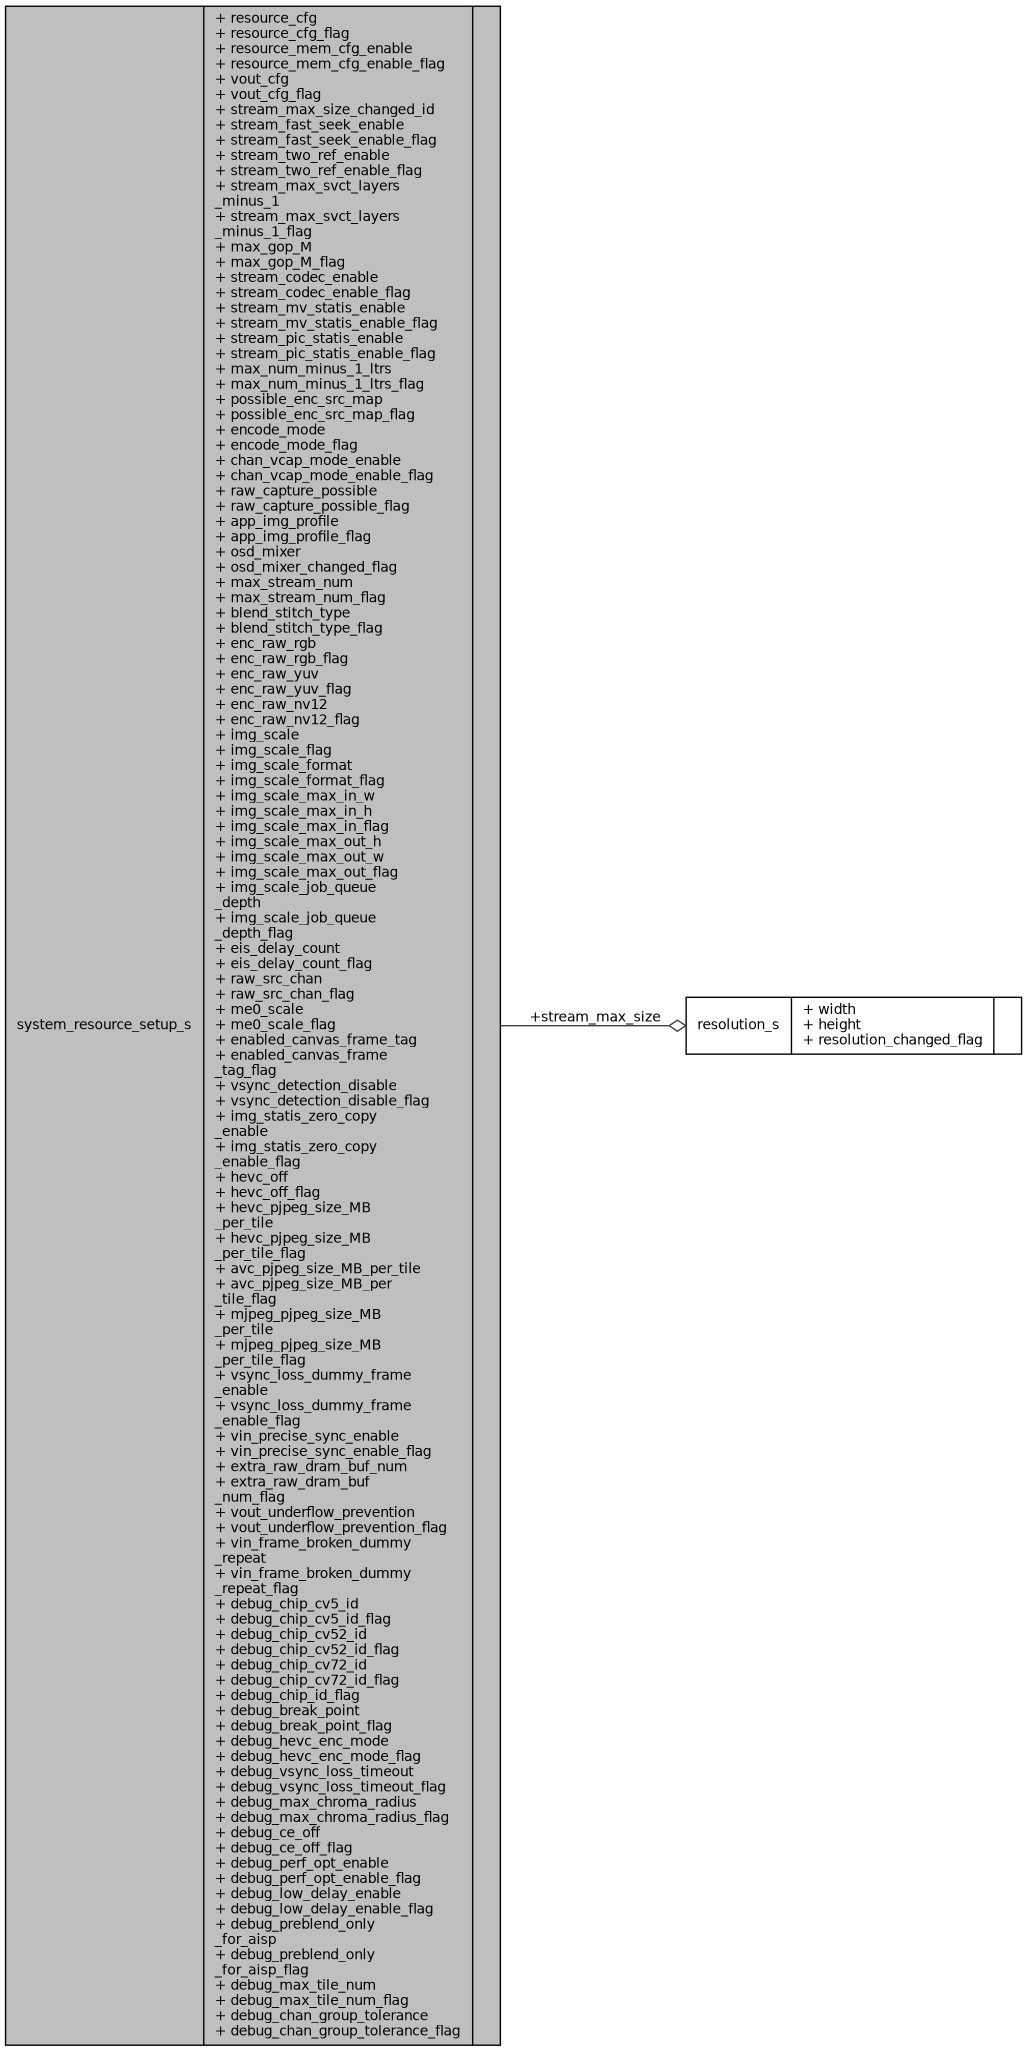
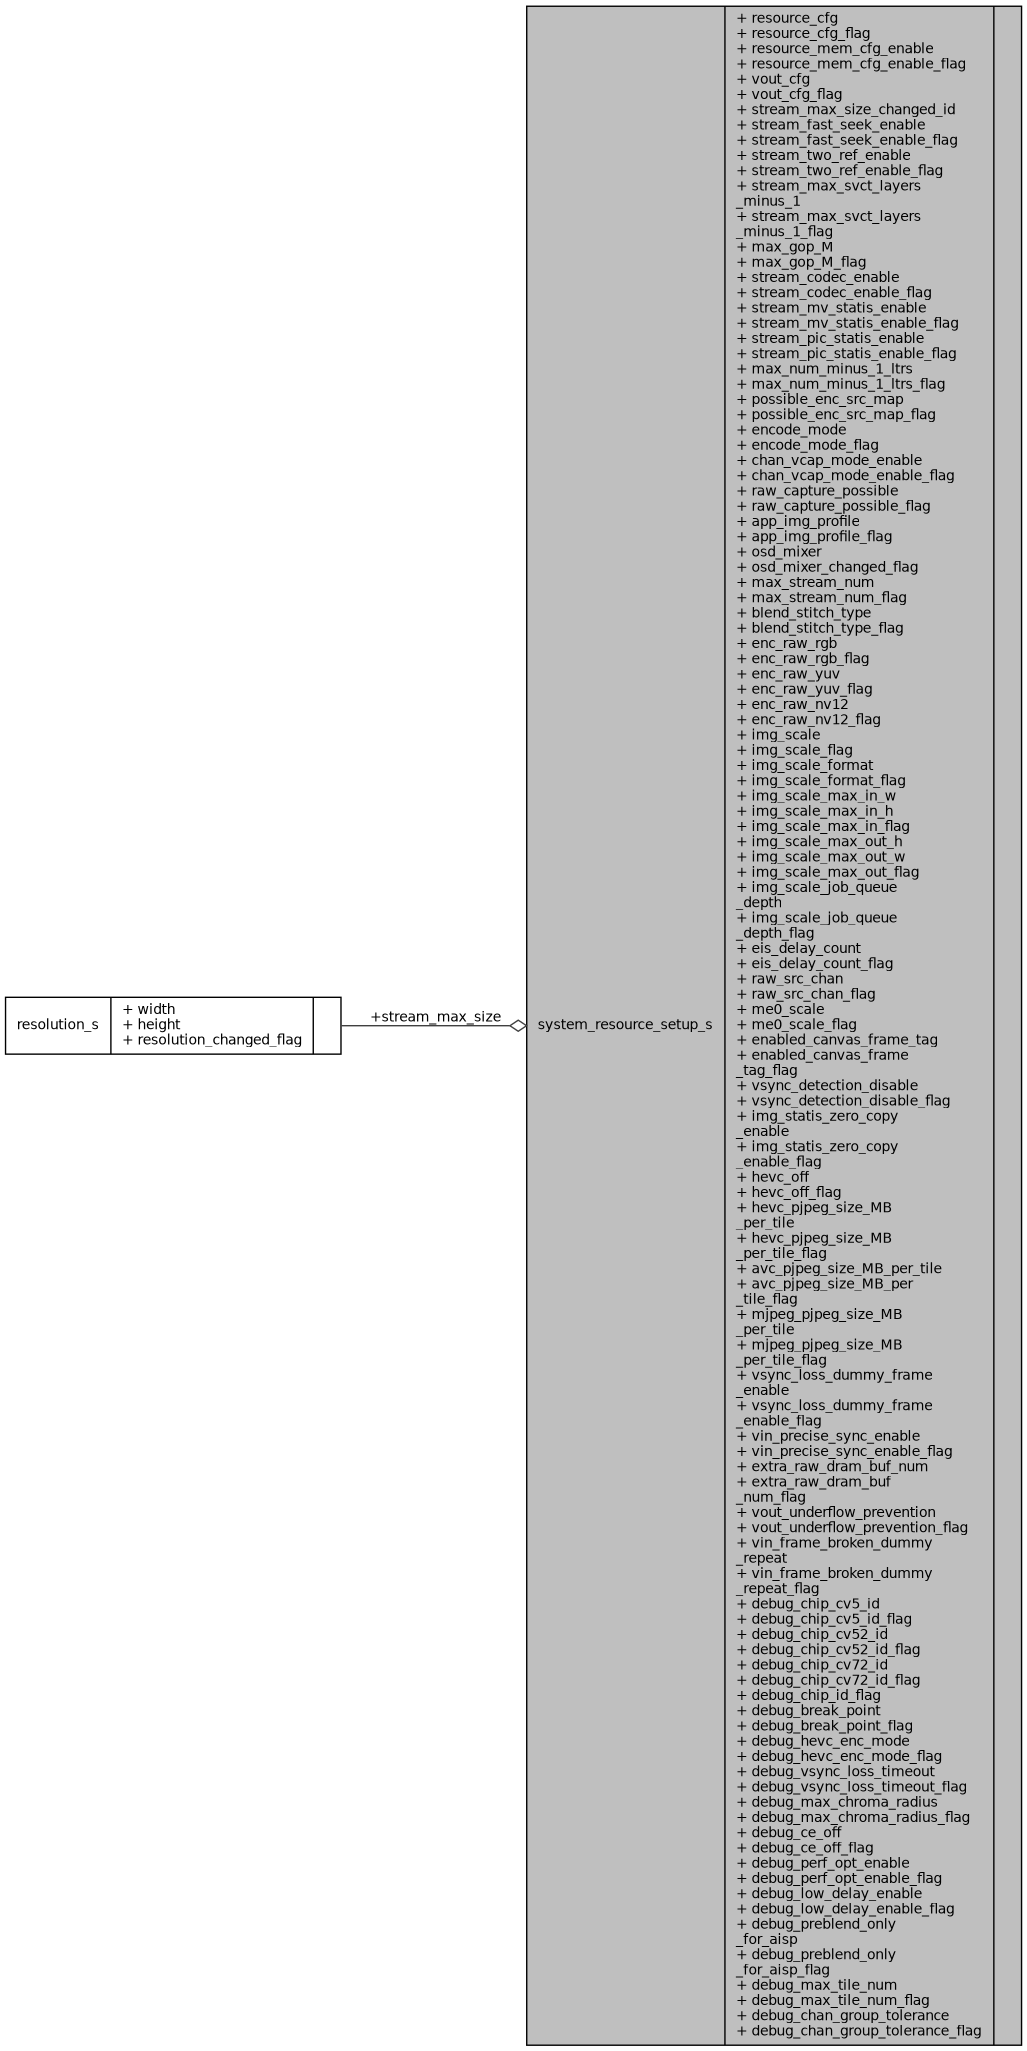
(585, 1026) -> (425, 1026)
